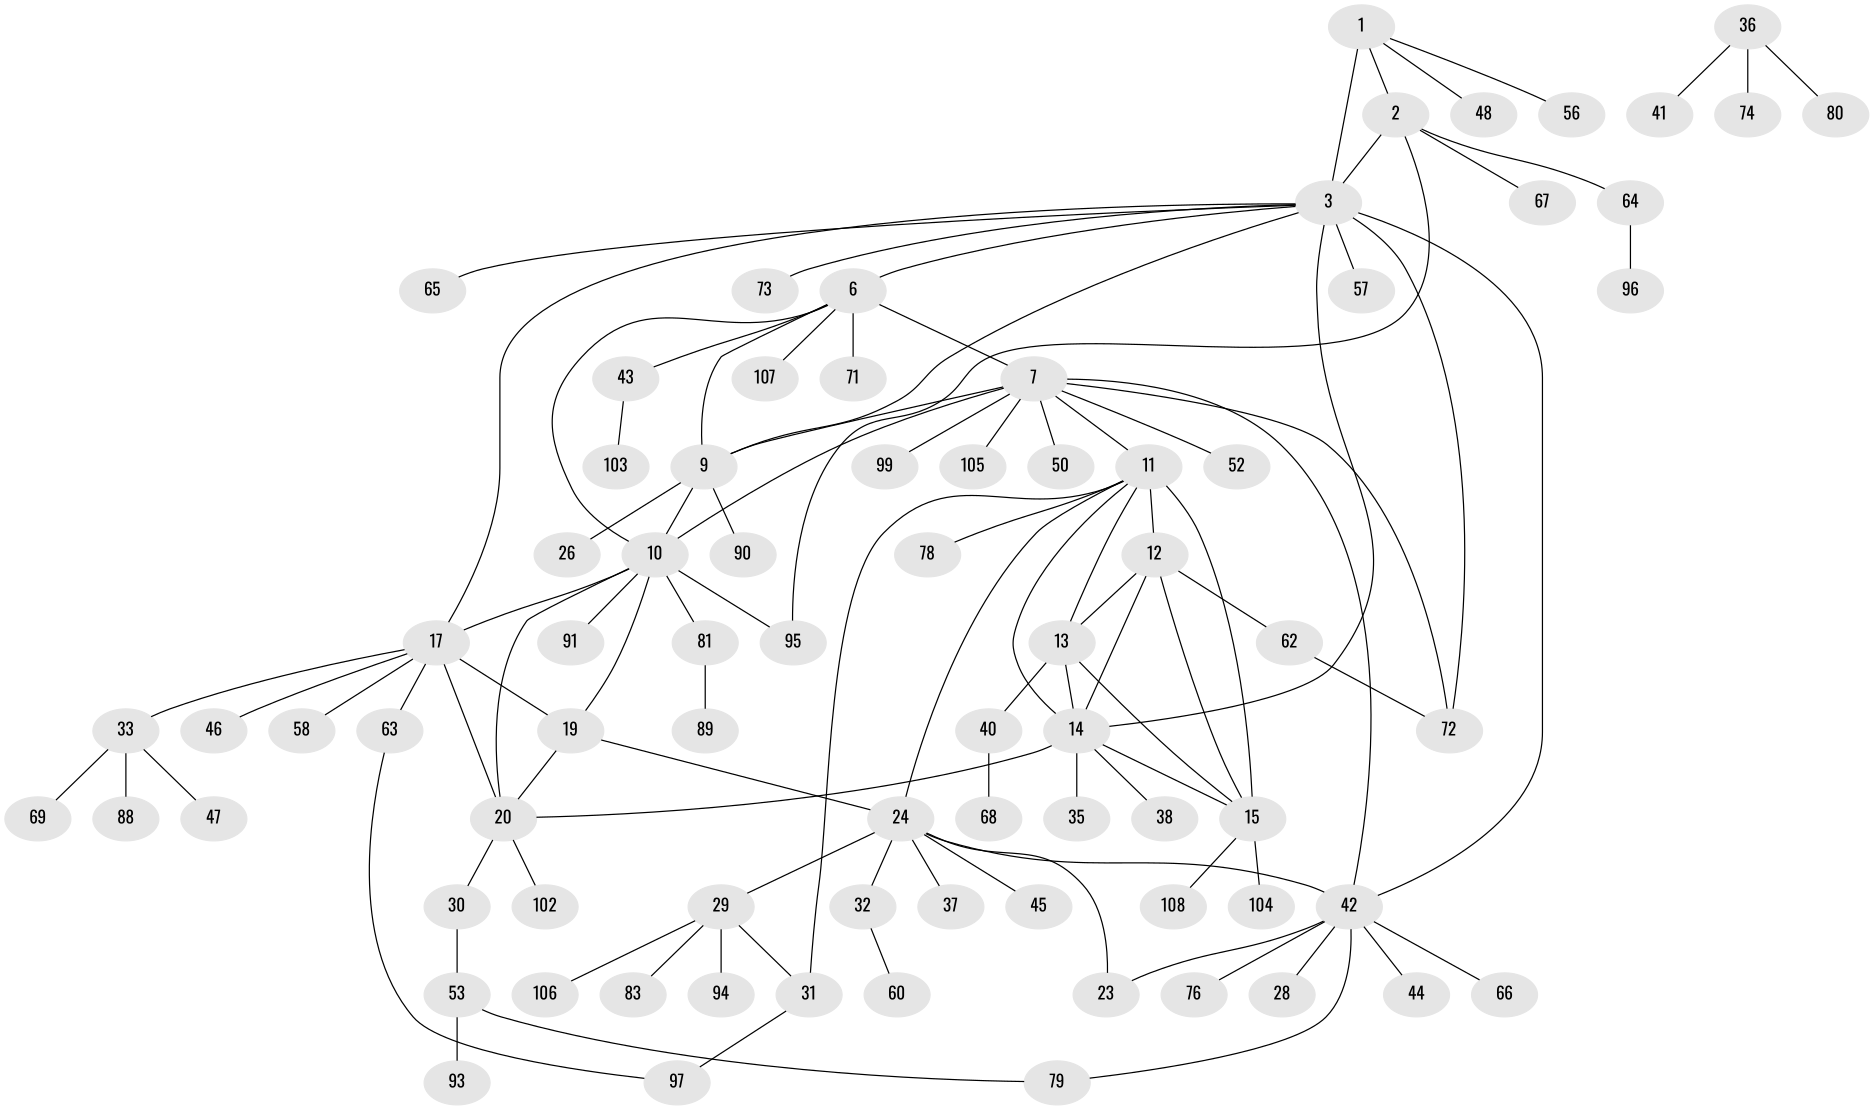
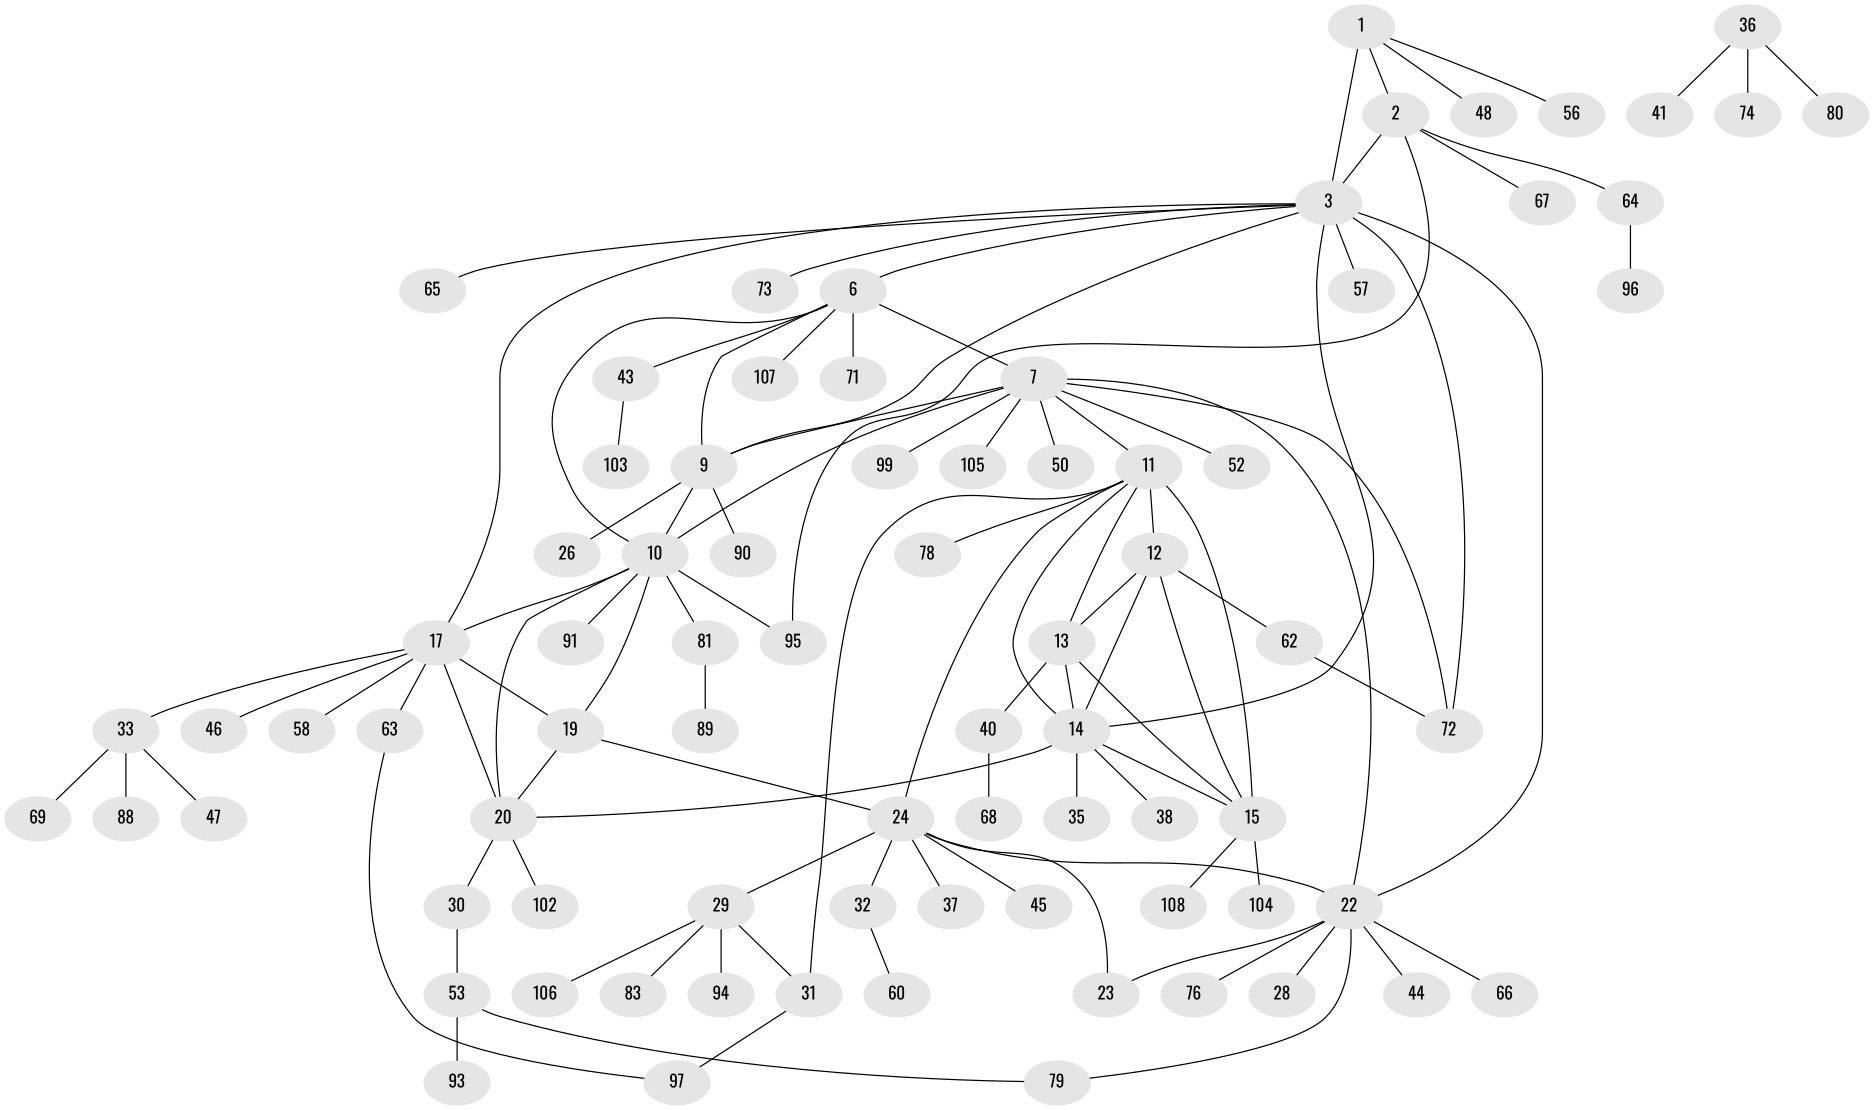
(1349, 907) -> (1349, 907)
